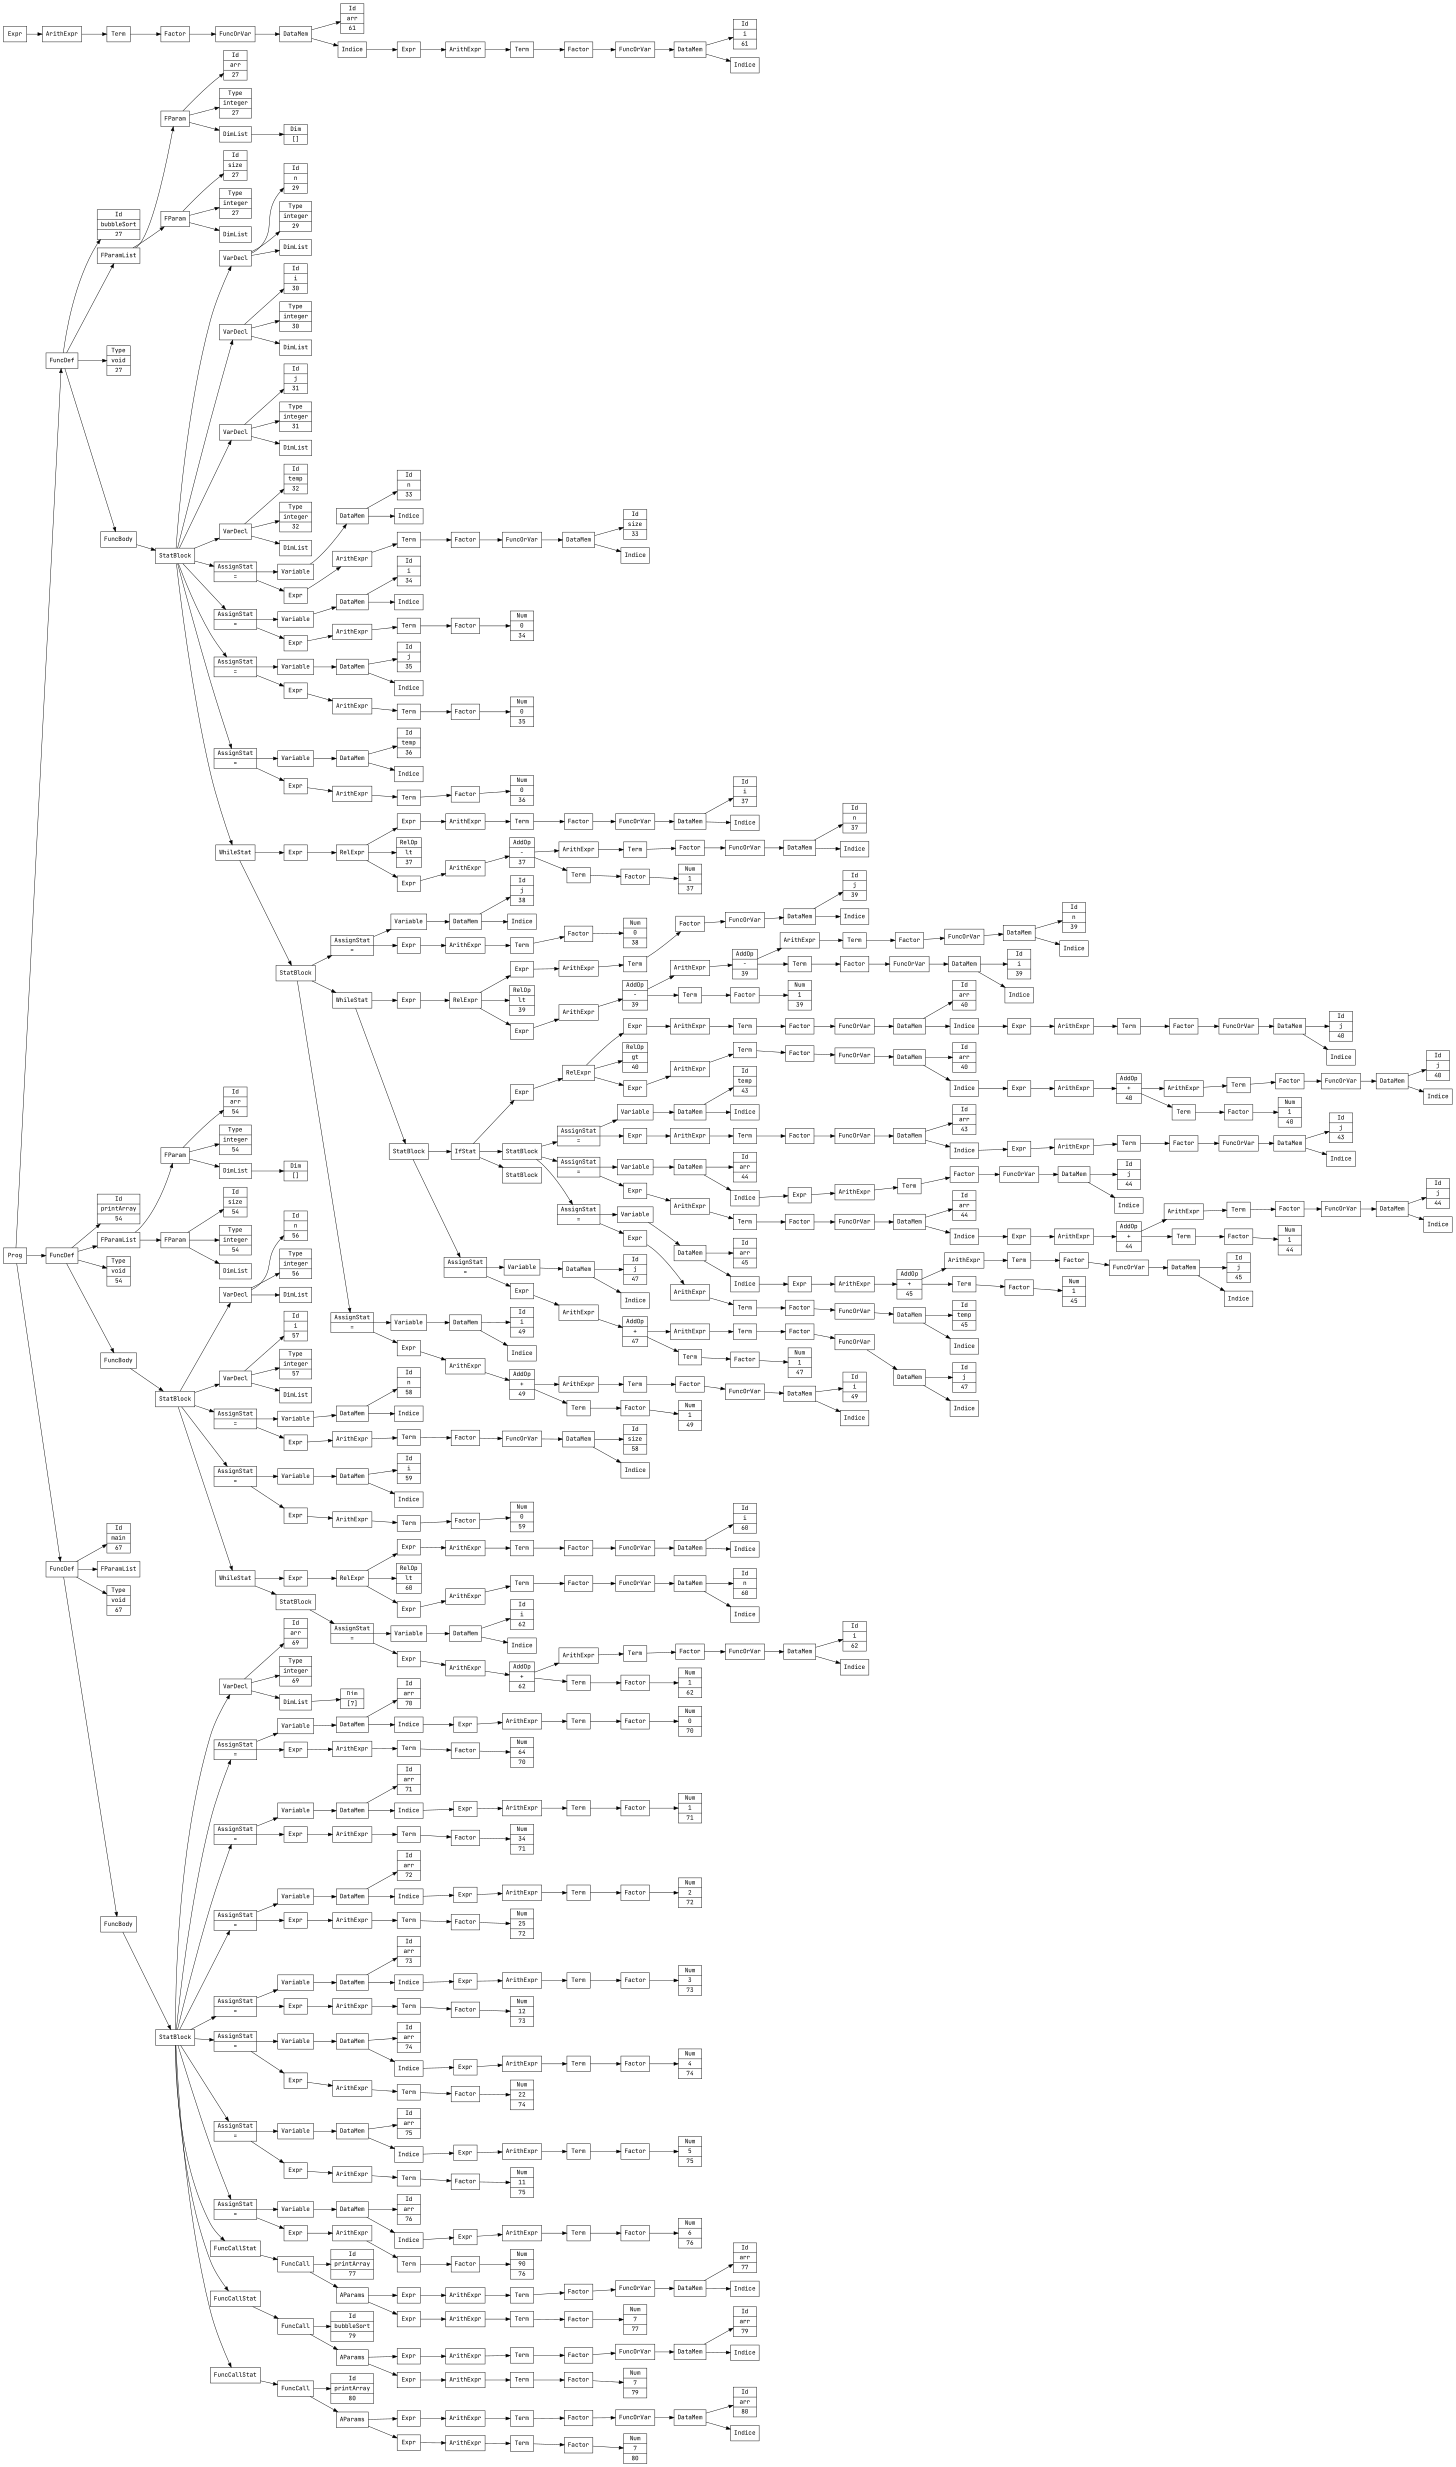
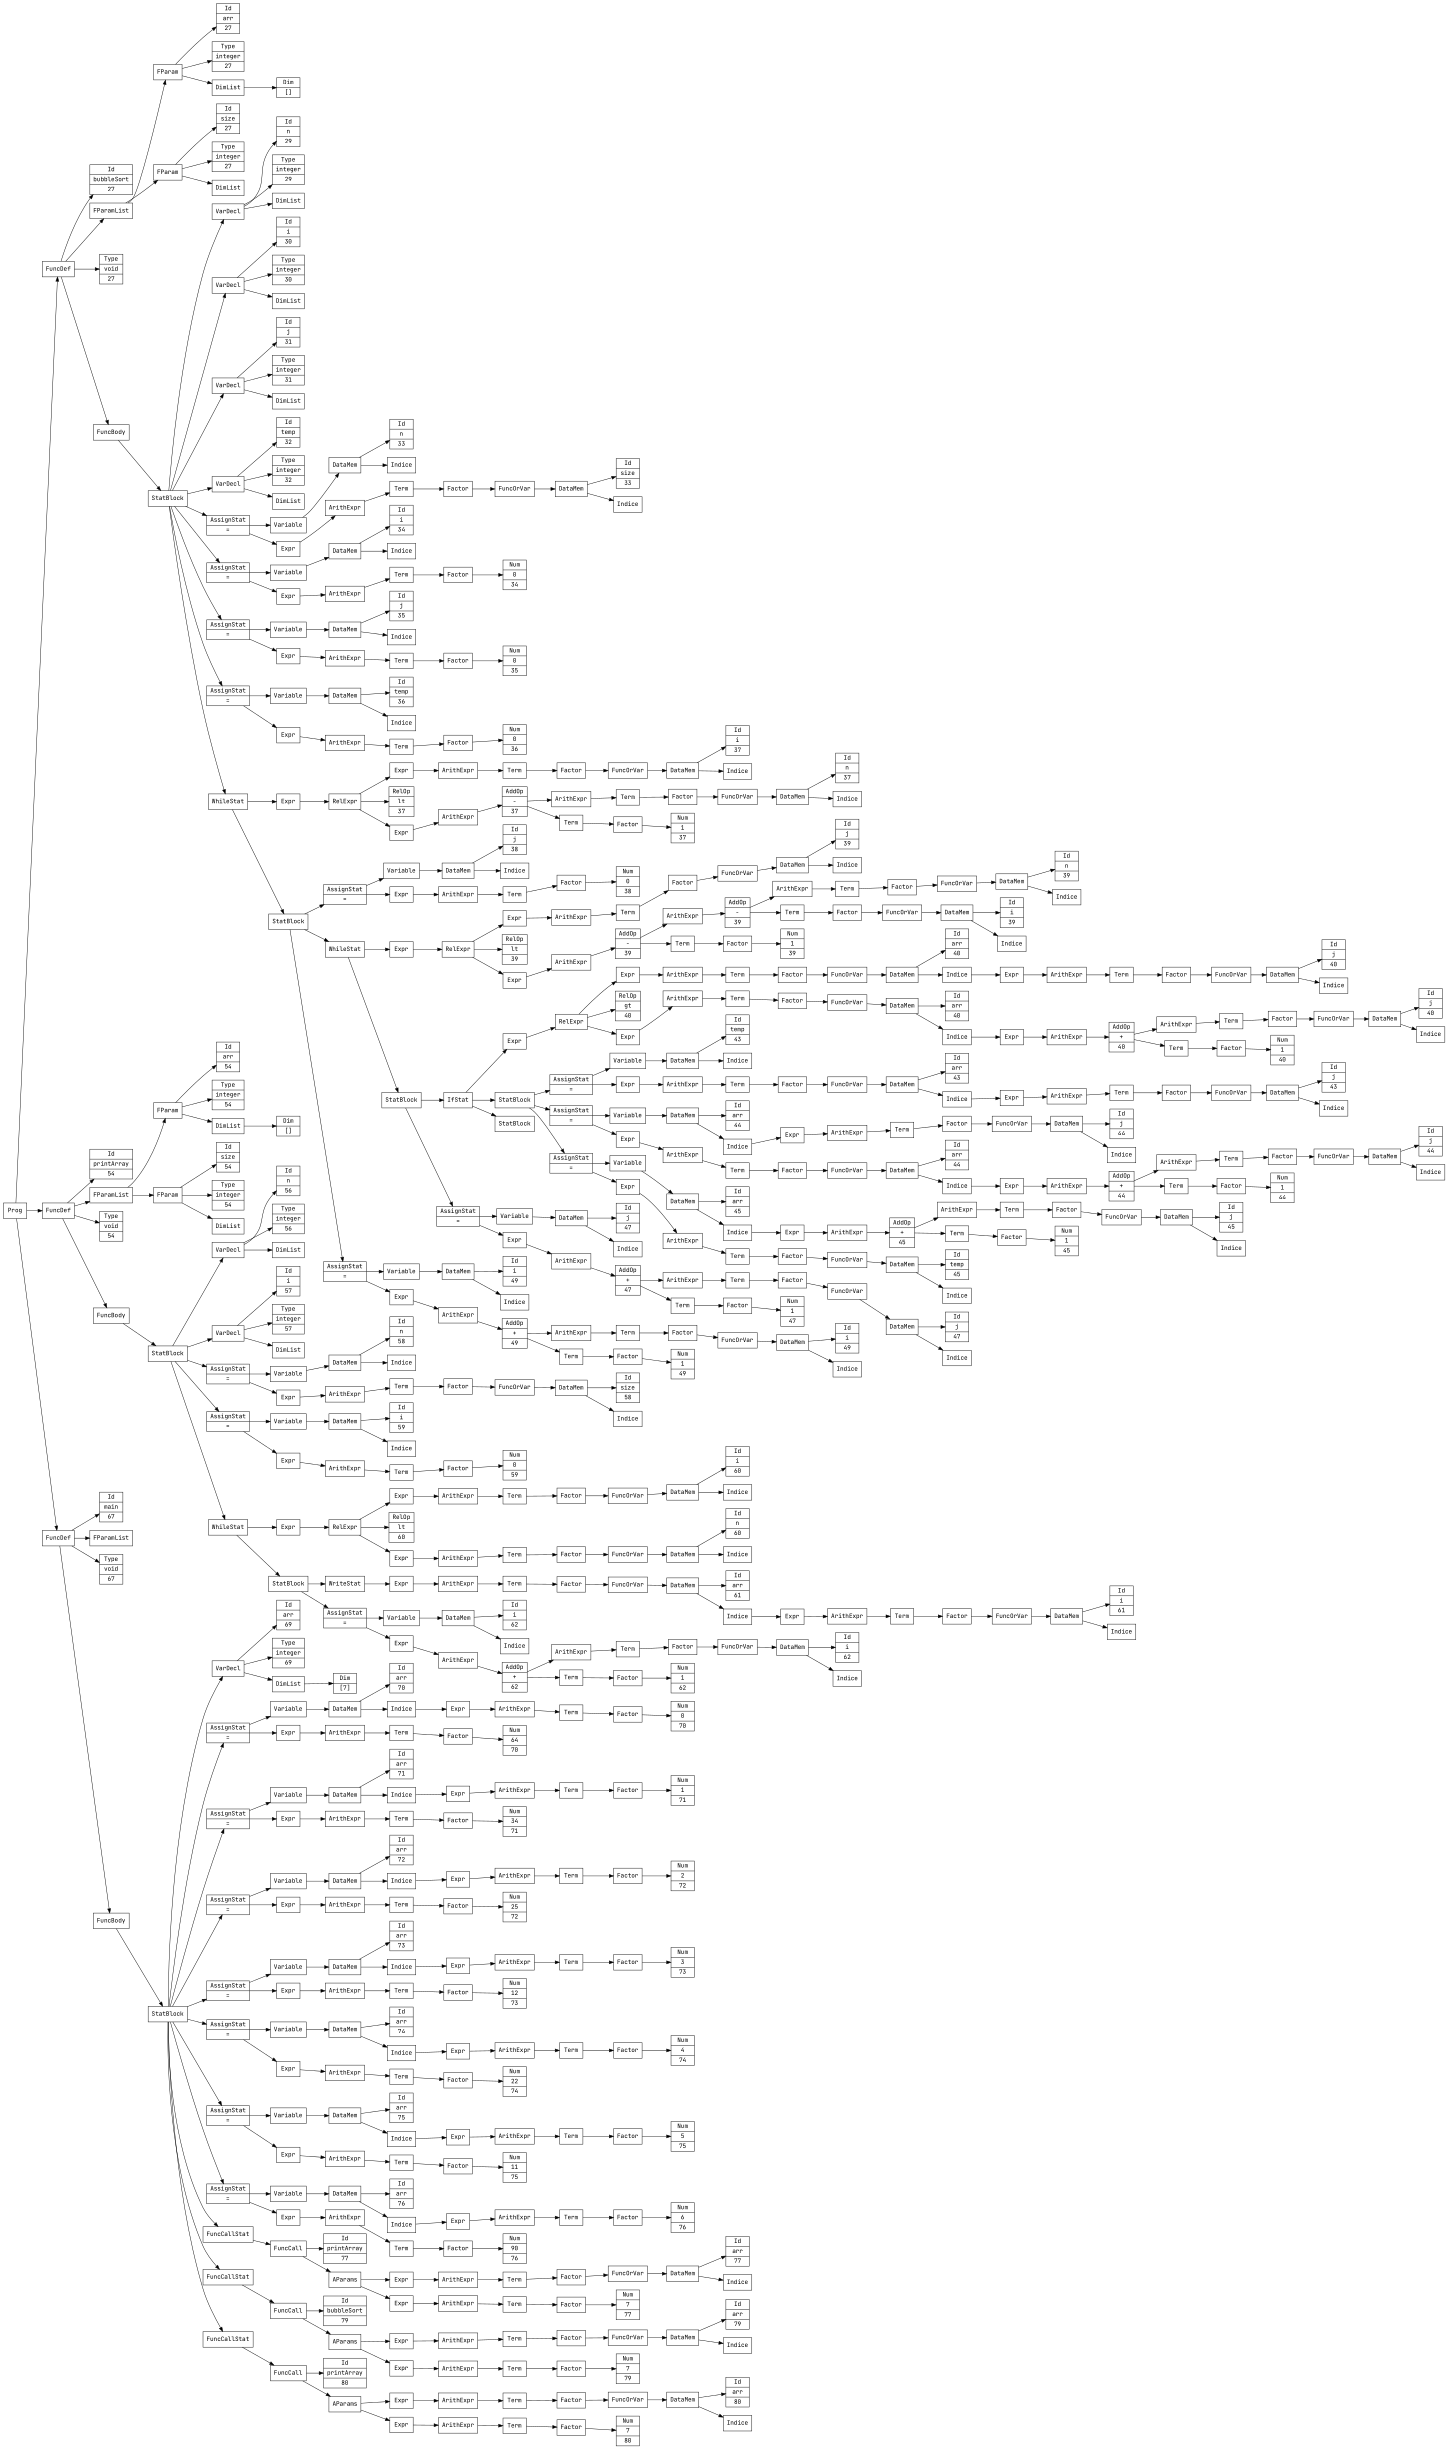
none -> (345, 1584)
